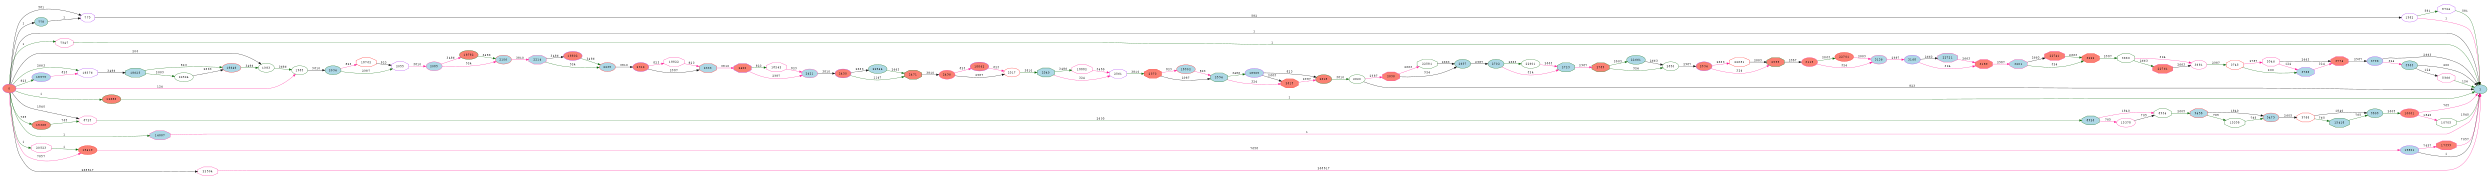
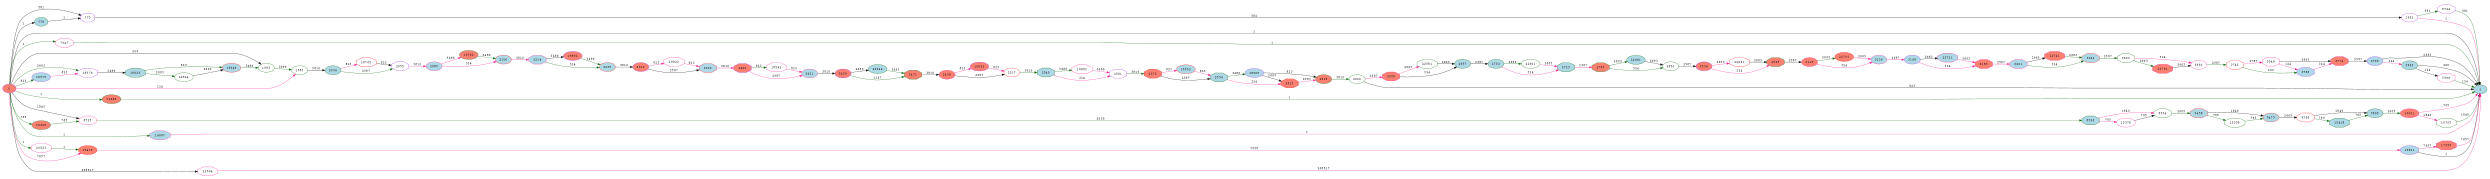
(2091, 58) -> (2091, 58)
